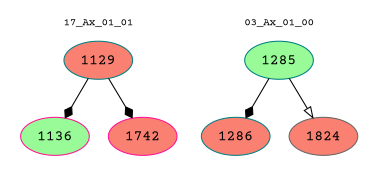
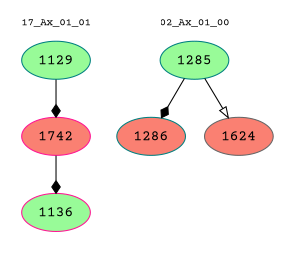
(280, 23) -> (195, 23)
(98, 60) -> (56, 60)
(80, 93) -> (56, 168)
(323, 136) -> (239, 136)
